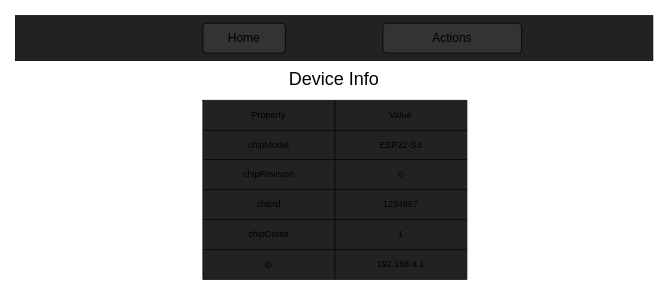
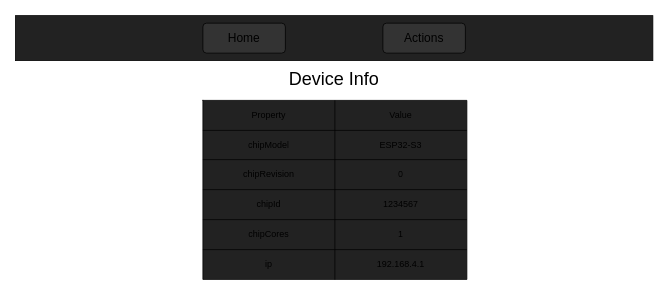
(452, 38) -> (424, 38)
